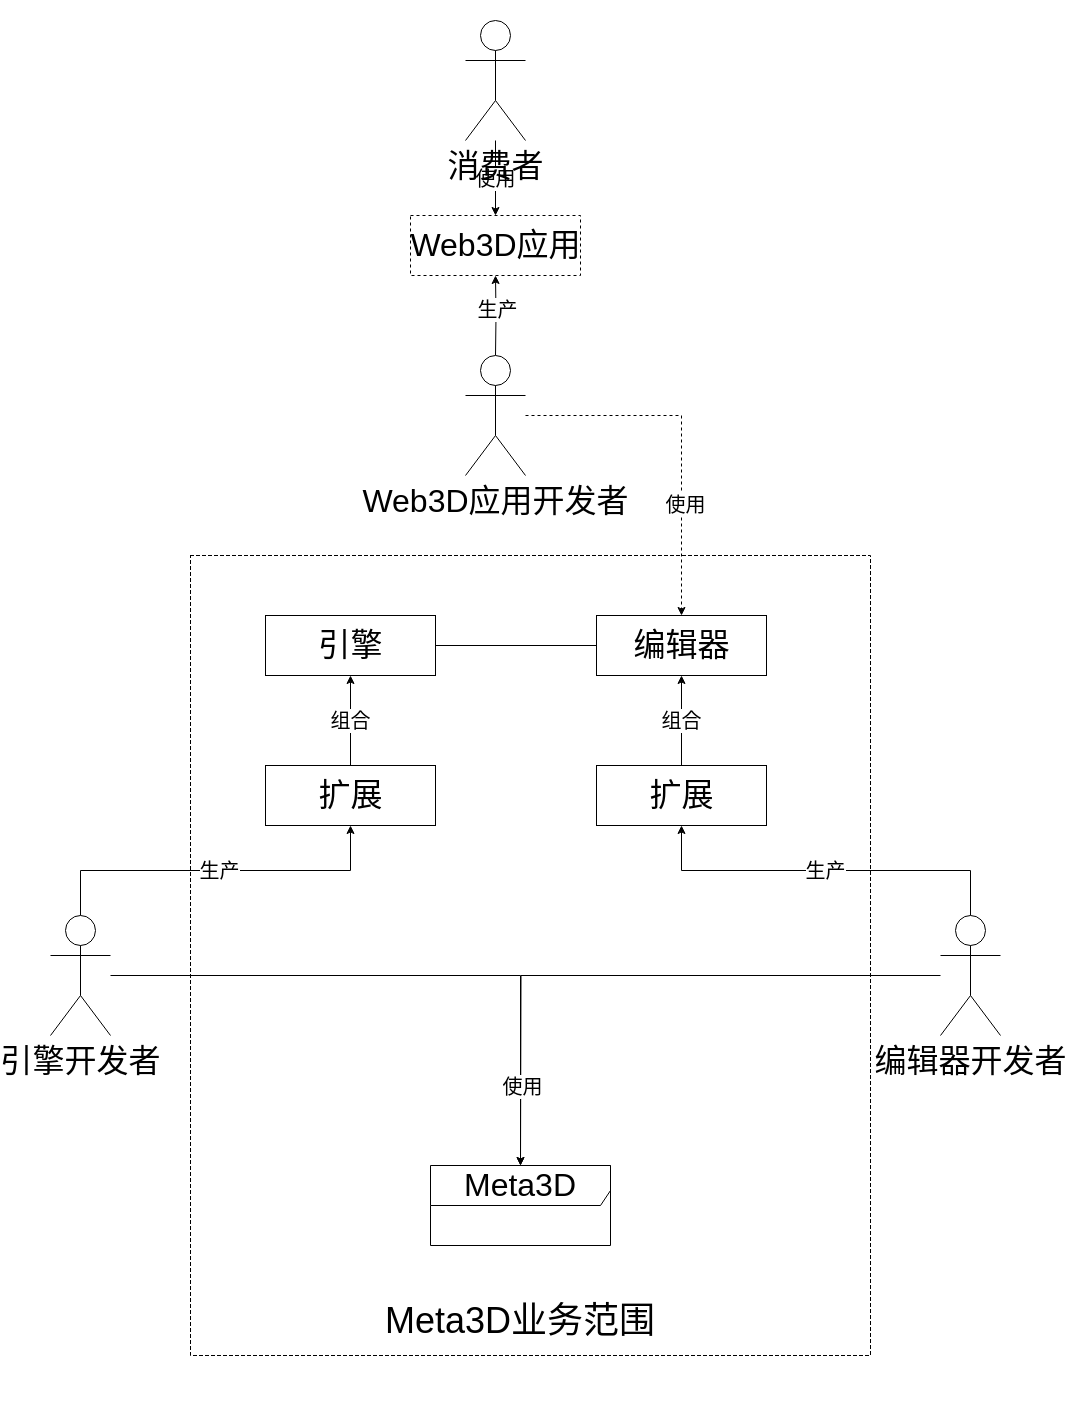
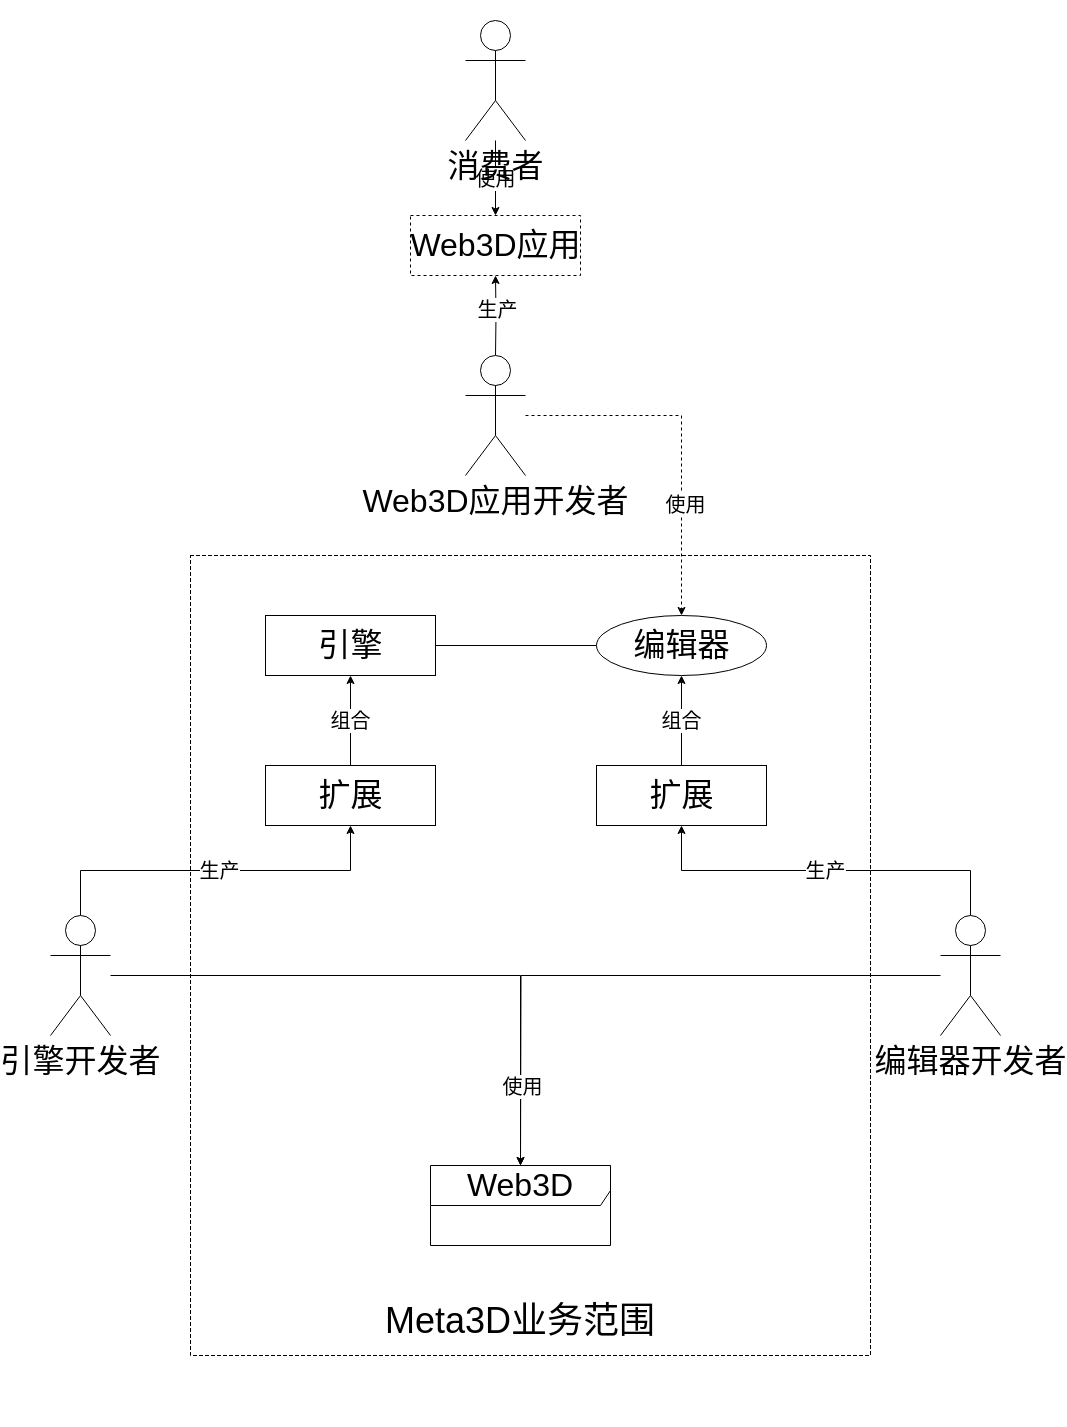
(682, 646) -> (682, 646)
(521, 1186) -> (521, 1186)
